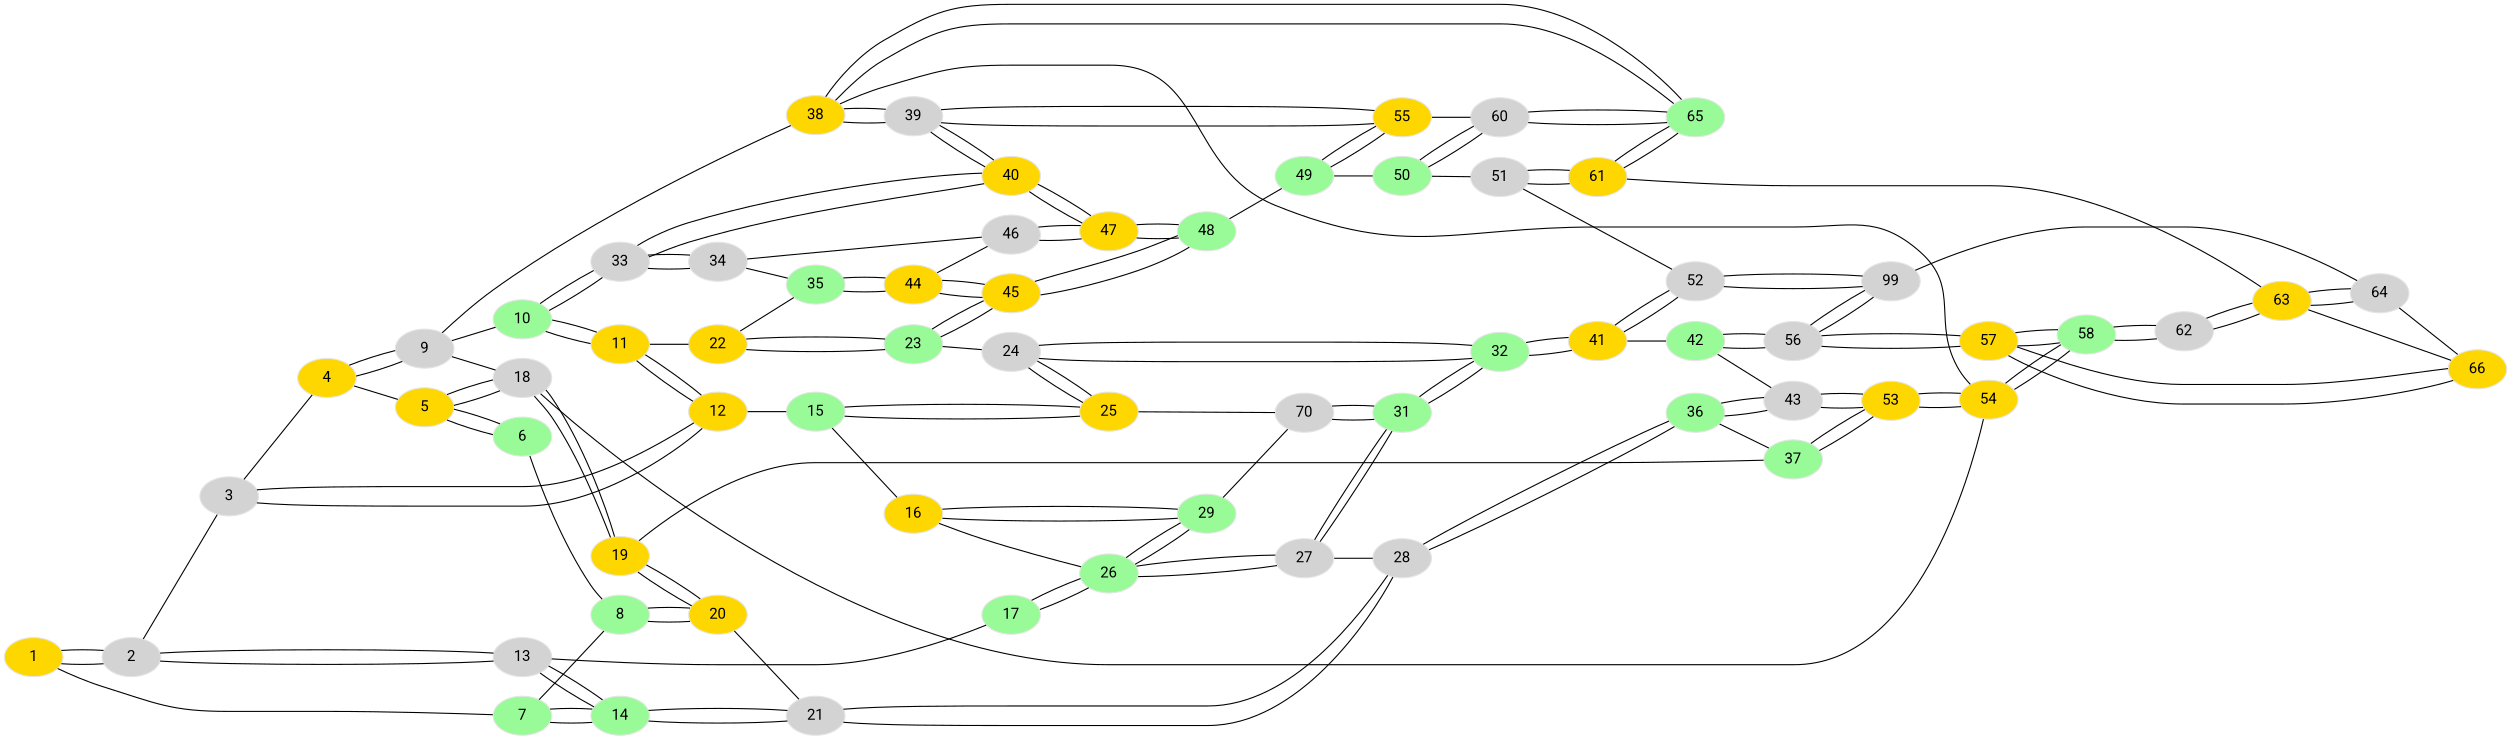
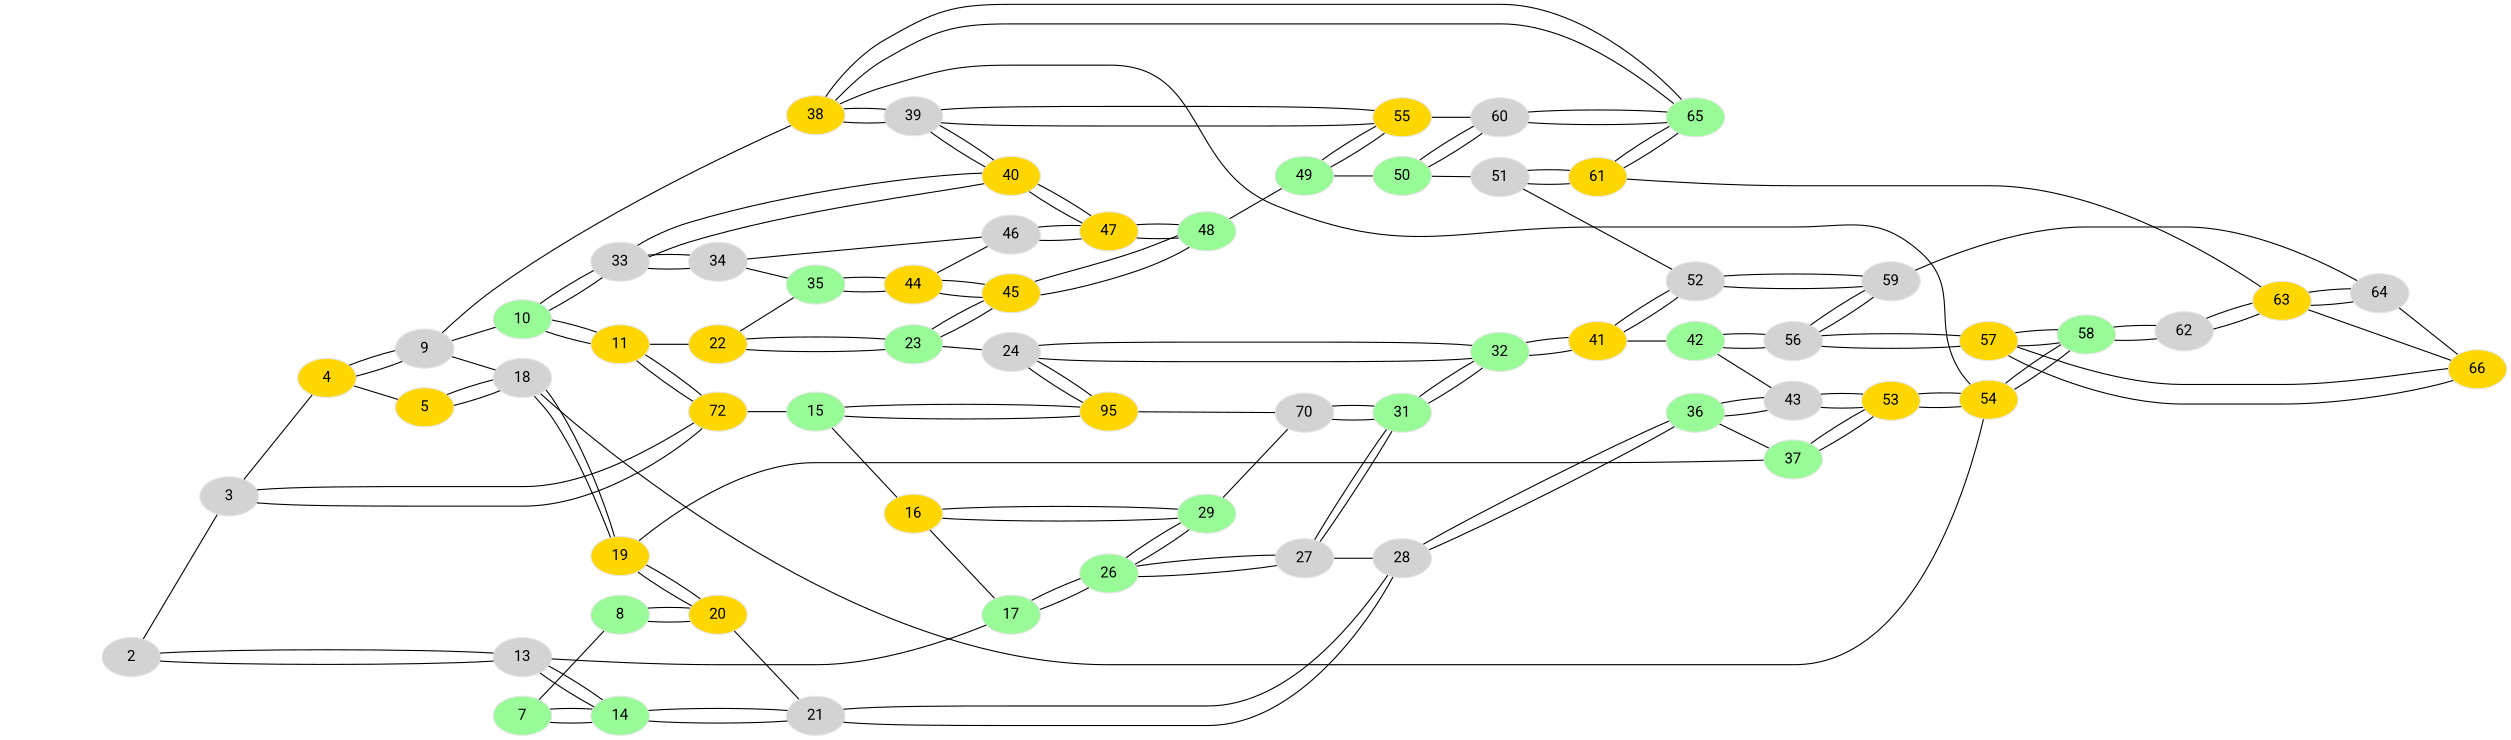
(1891, 281) -> (1891, 281)
(718, 412) -> (718, 412)
(1109, 412) -> (1109, 412)
(522, 437) -> none
(1009, 547) -> (962, 564)
(34, 657) -> none
